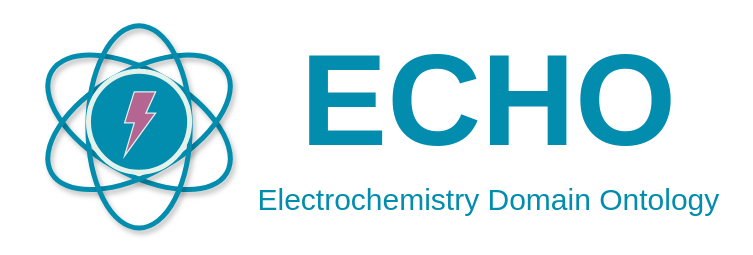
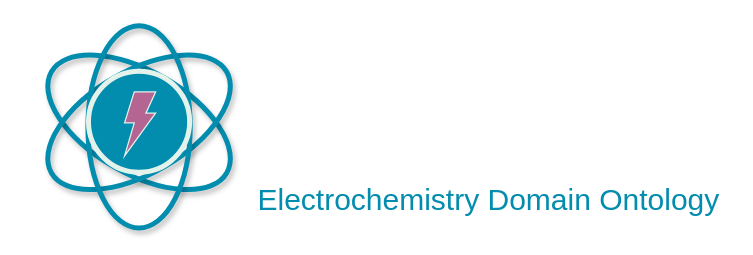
(488, 101) -> none
